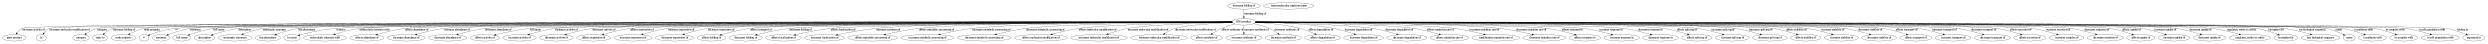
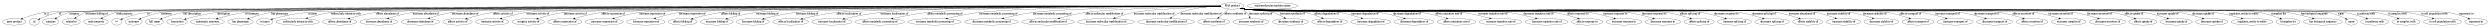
(1244, 13) -> (974, 7)
(33, 30) -> (46, 14)
(70, 30) -> (60, 14)
(219, 30) -> (192, 14)
(274, 30) -> (252, 14)
(535, 30) -> (503, 14)
(761, 30) -> (731, 14)
(888, 30) -> (894, 14)
(1256, 30) -> (1260, 14)
(1723, 30) -> (1726, 14)
(1796, 30) -> (1802, 14)
(2097, 30) -> (2099, 14)
(2463, 30) -> (2466, 14)
(100, 38) -> (71, 22)
(556, 38) -> (528, 22)
(1496, 38) -> (1501, 22)
